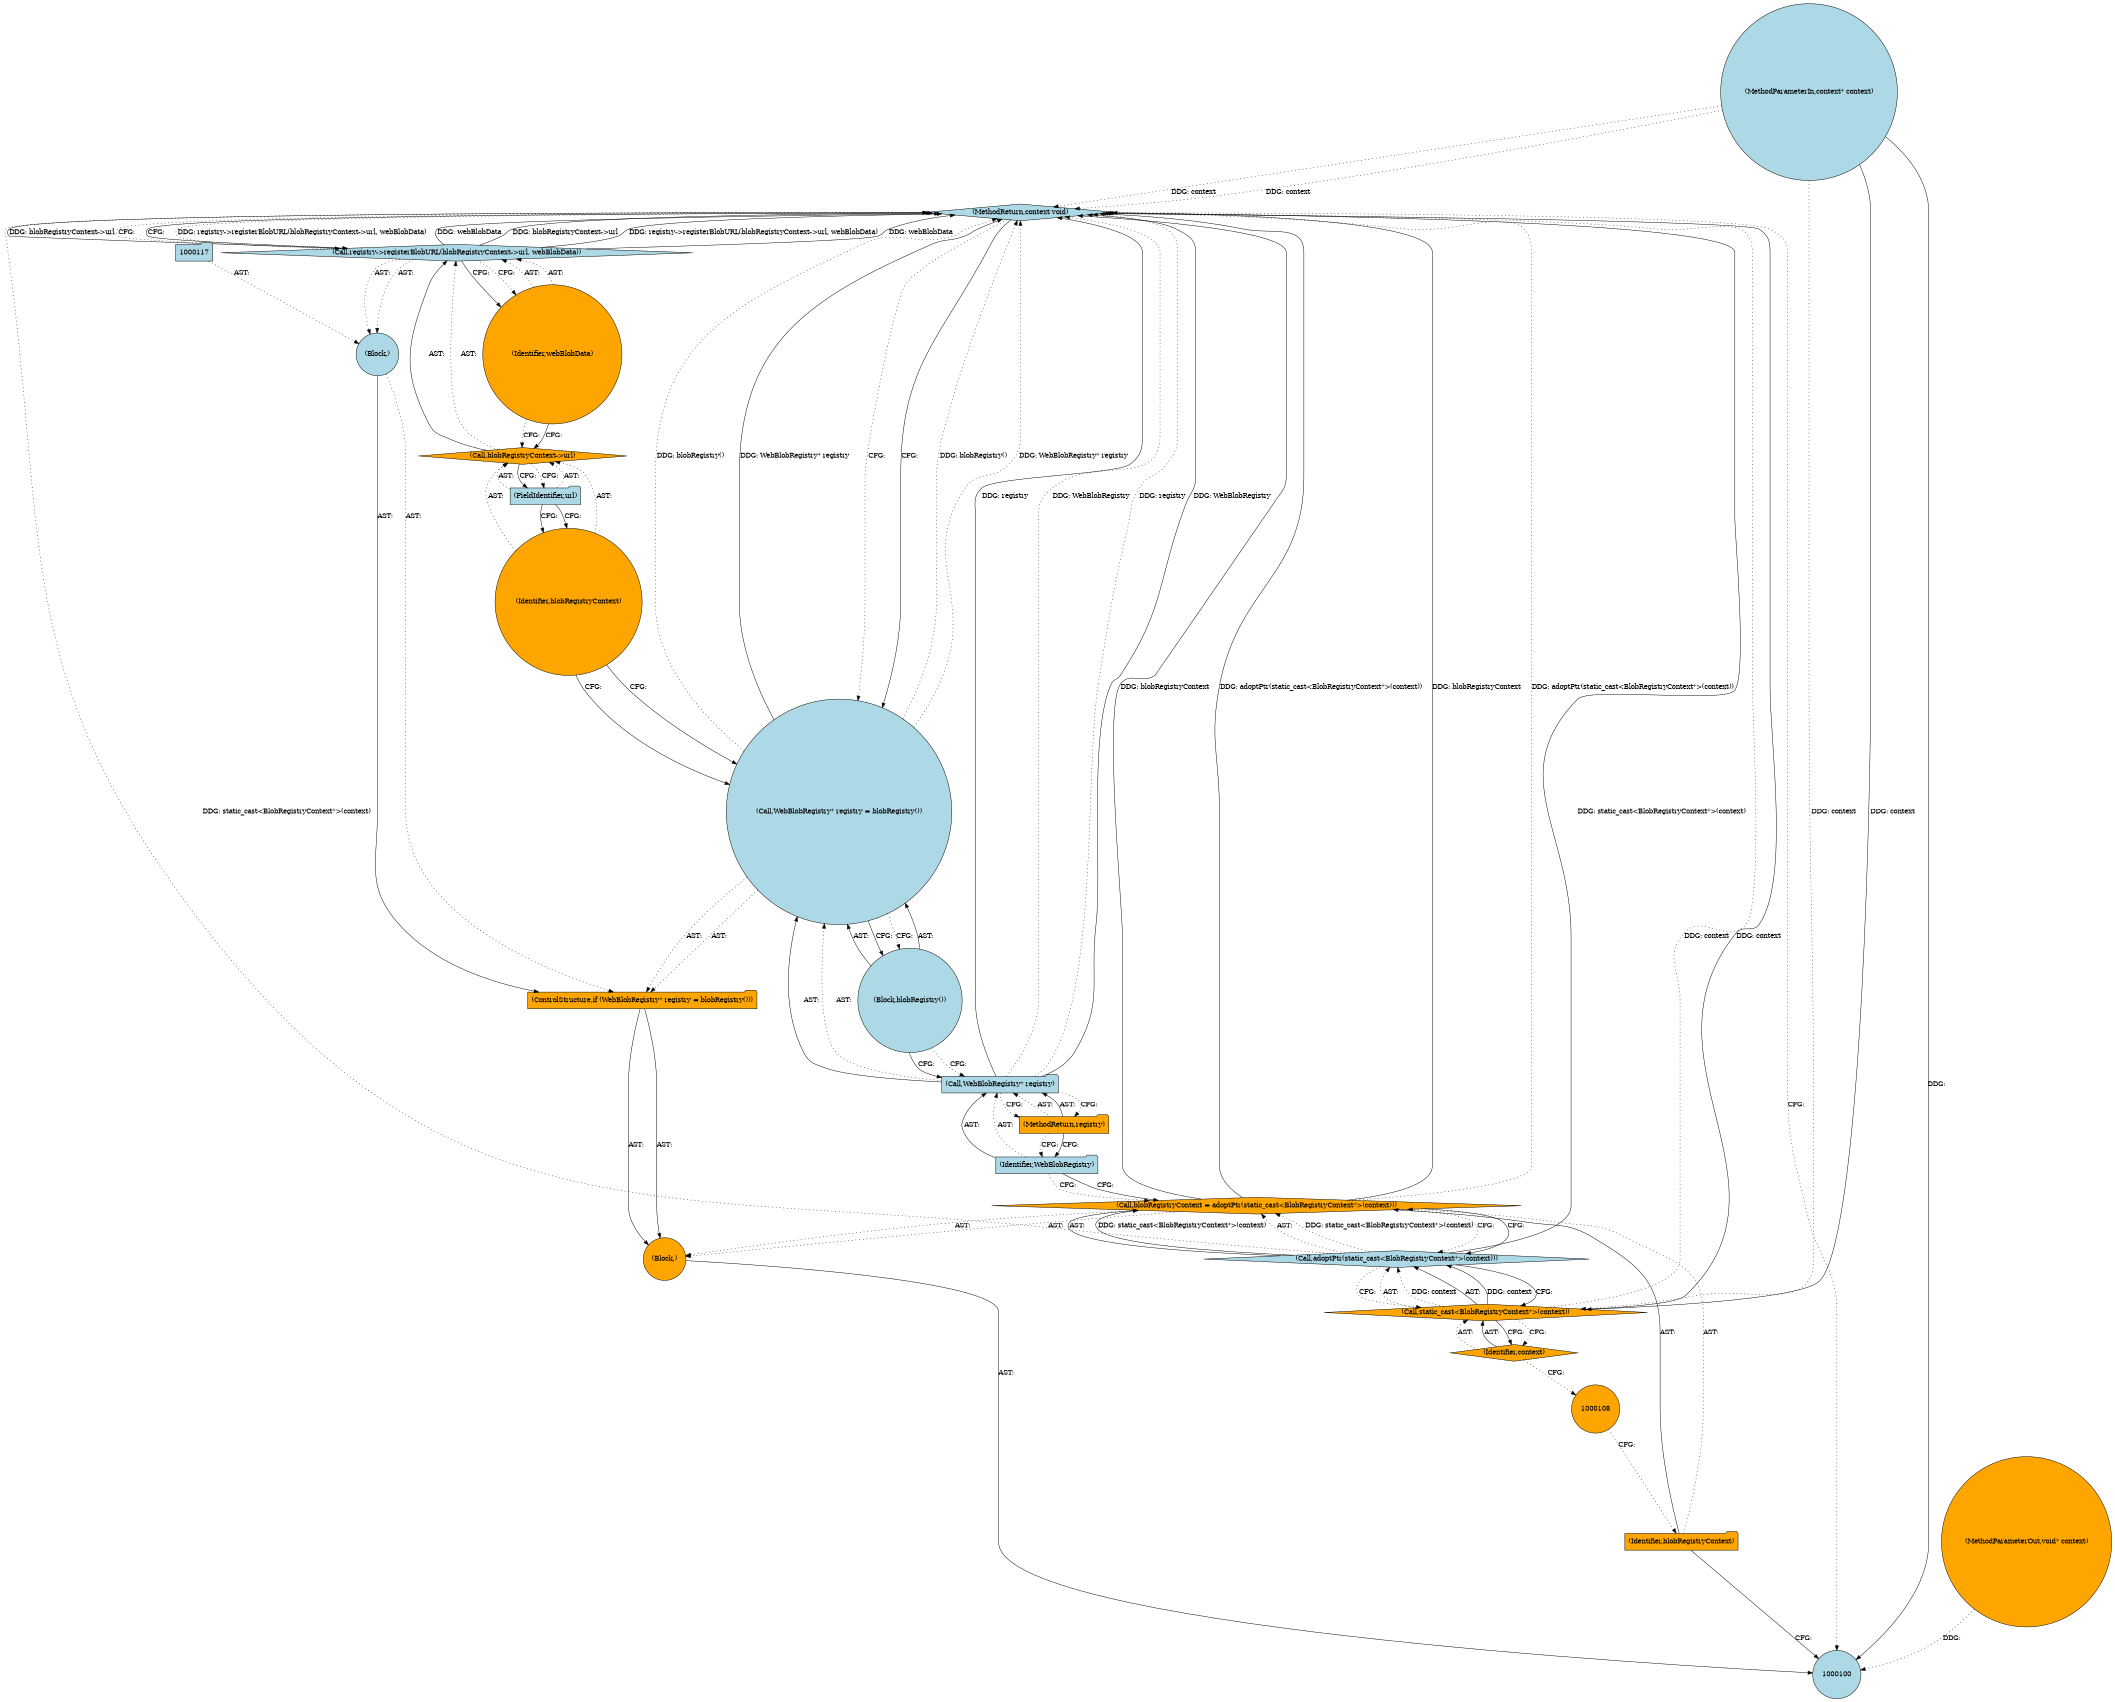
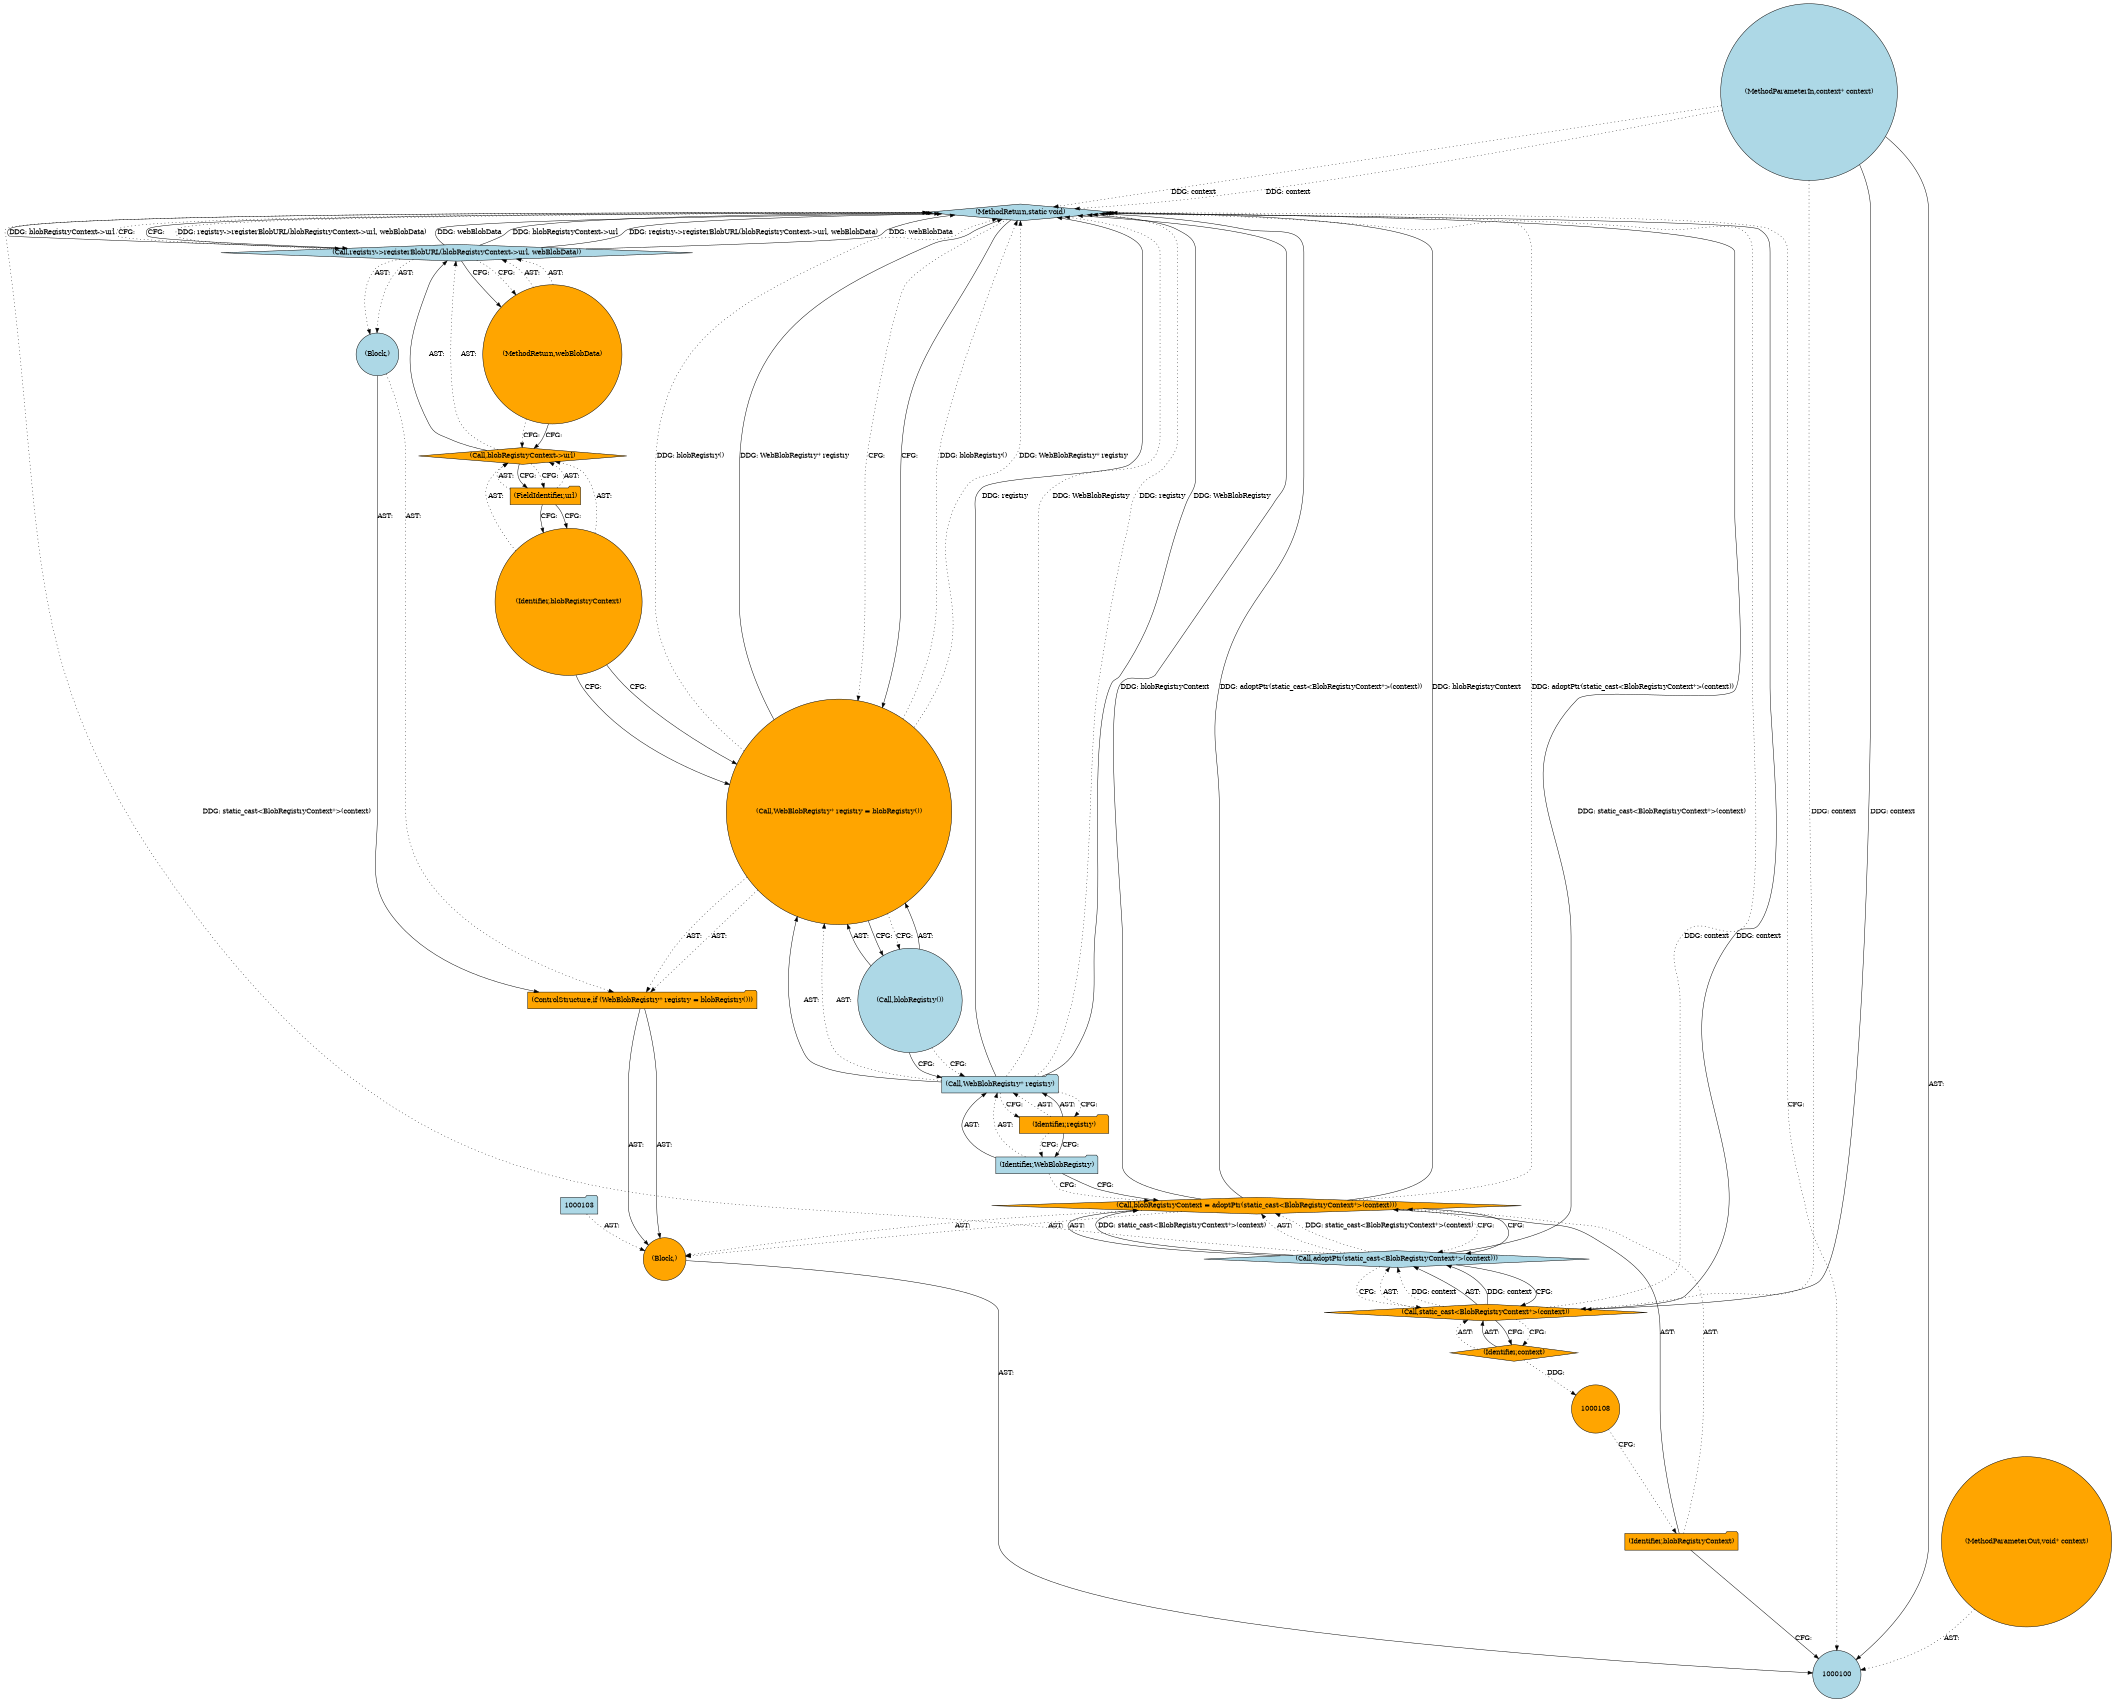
(1020, 212) -> (1020, 212)
(194, 253) -> none
(552, 354) -> (552, 354)
(545, 496) -> (545, 496)
(839, 812) -> (839, 812)
(910, 1000) -> (910, 1000)
(1938, 1085) -> (1938, 1085)
(1064, 1125) -> (1064, 1125)
none -> (579, 1206)
(1557, 1373) -> (1557, 1373)
(1953, 1639) -> (1953, 1639)
